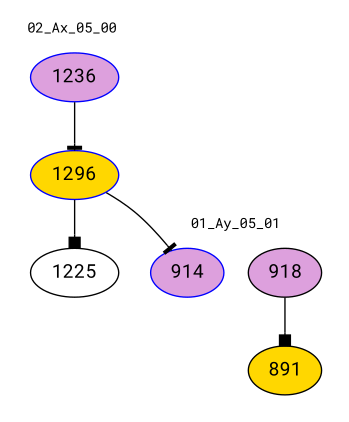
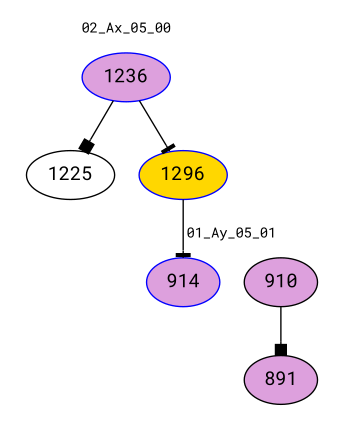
(75, 217) -> (102, 120)
(285, 273) -> (281, 282)
(285, 370) -> (281, 380)
